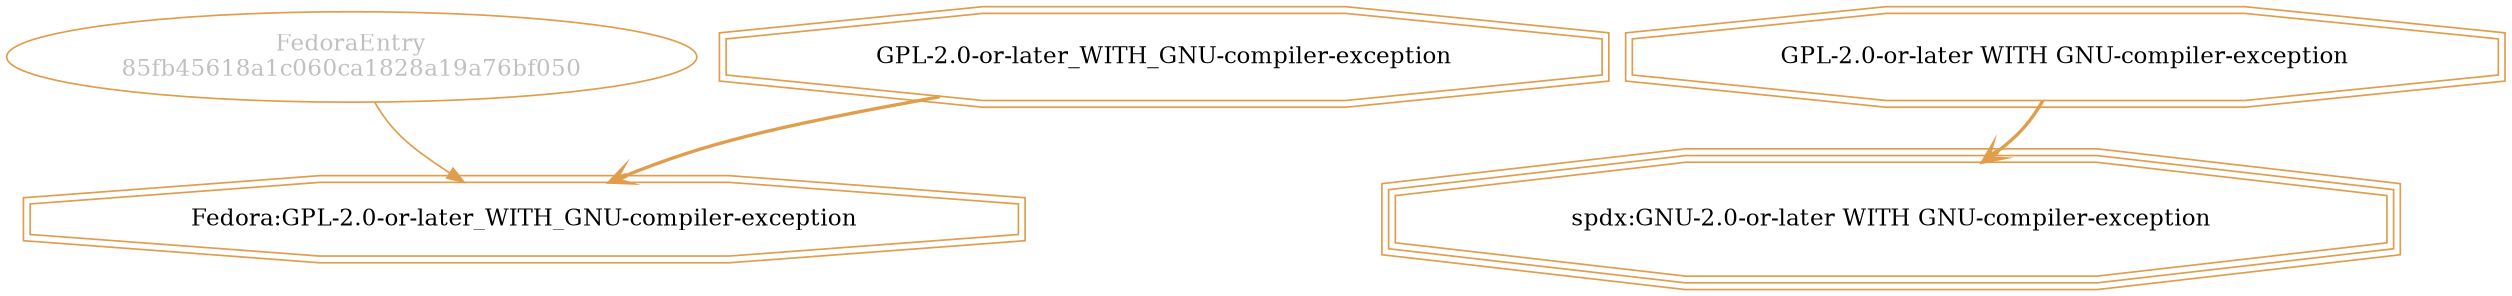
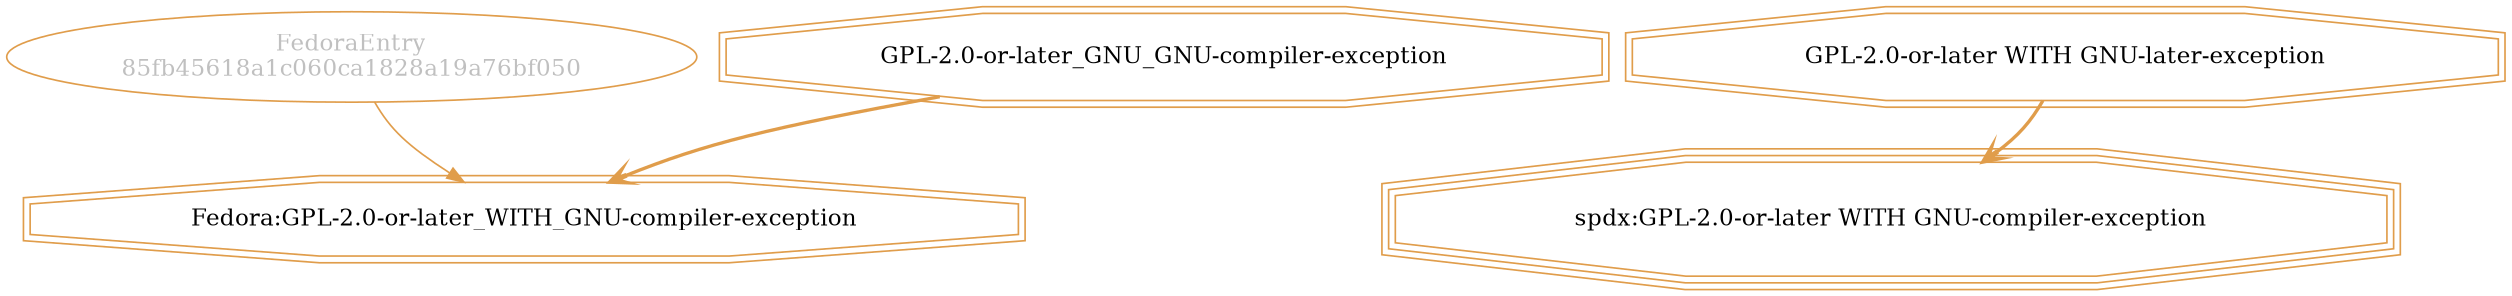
(1164, 57) -> (1164, 57)
(2065, 57) -> (2065, 57)
(1891, 219) -> (1891, 219)
